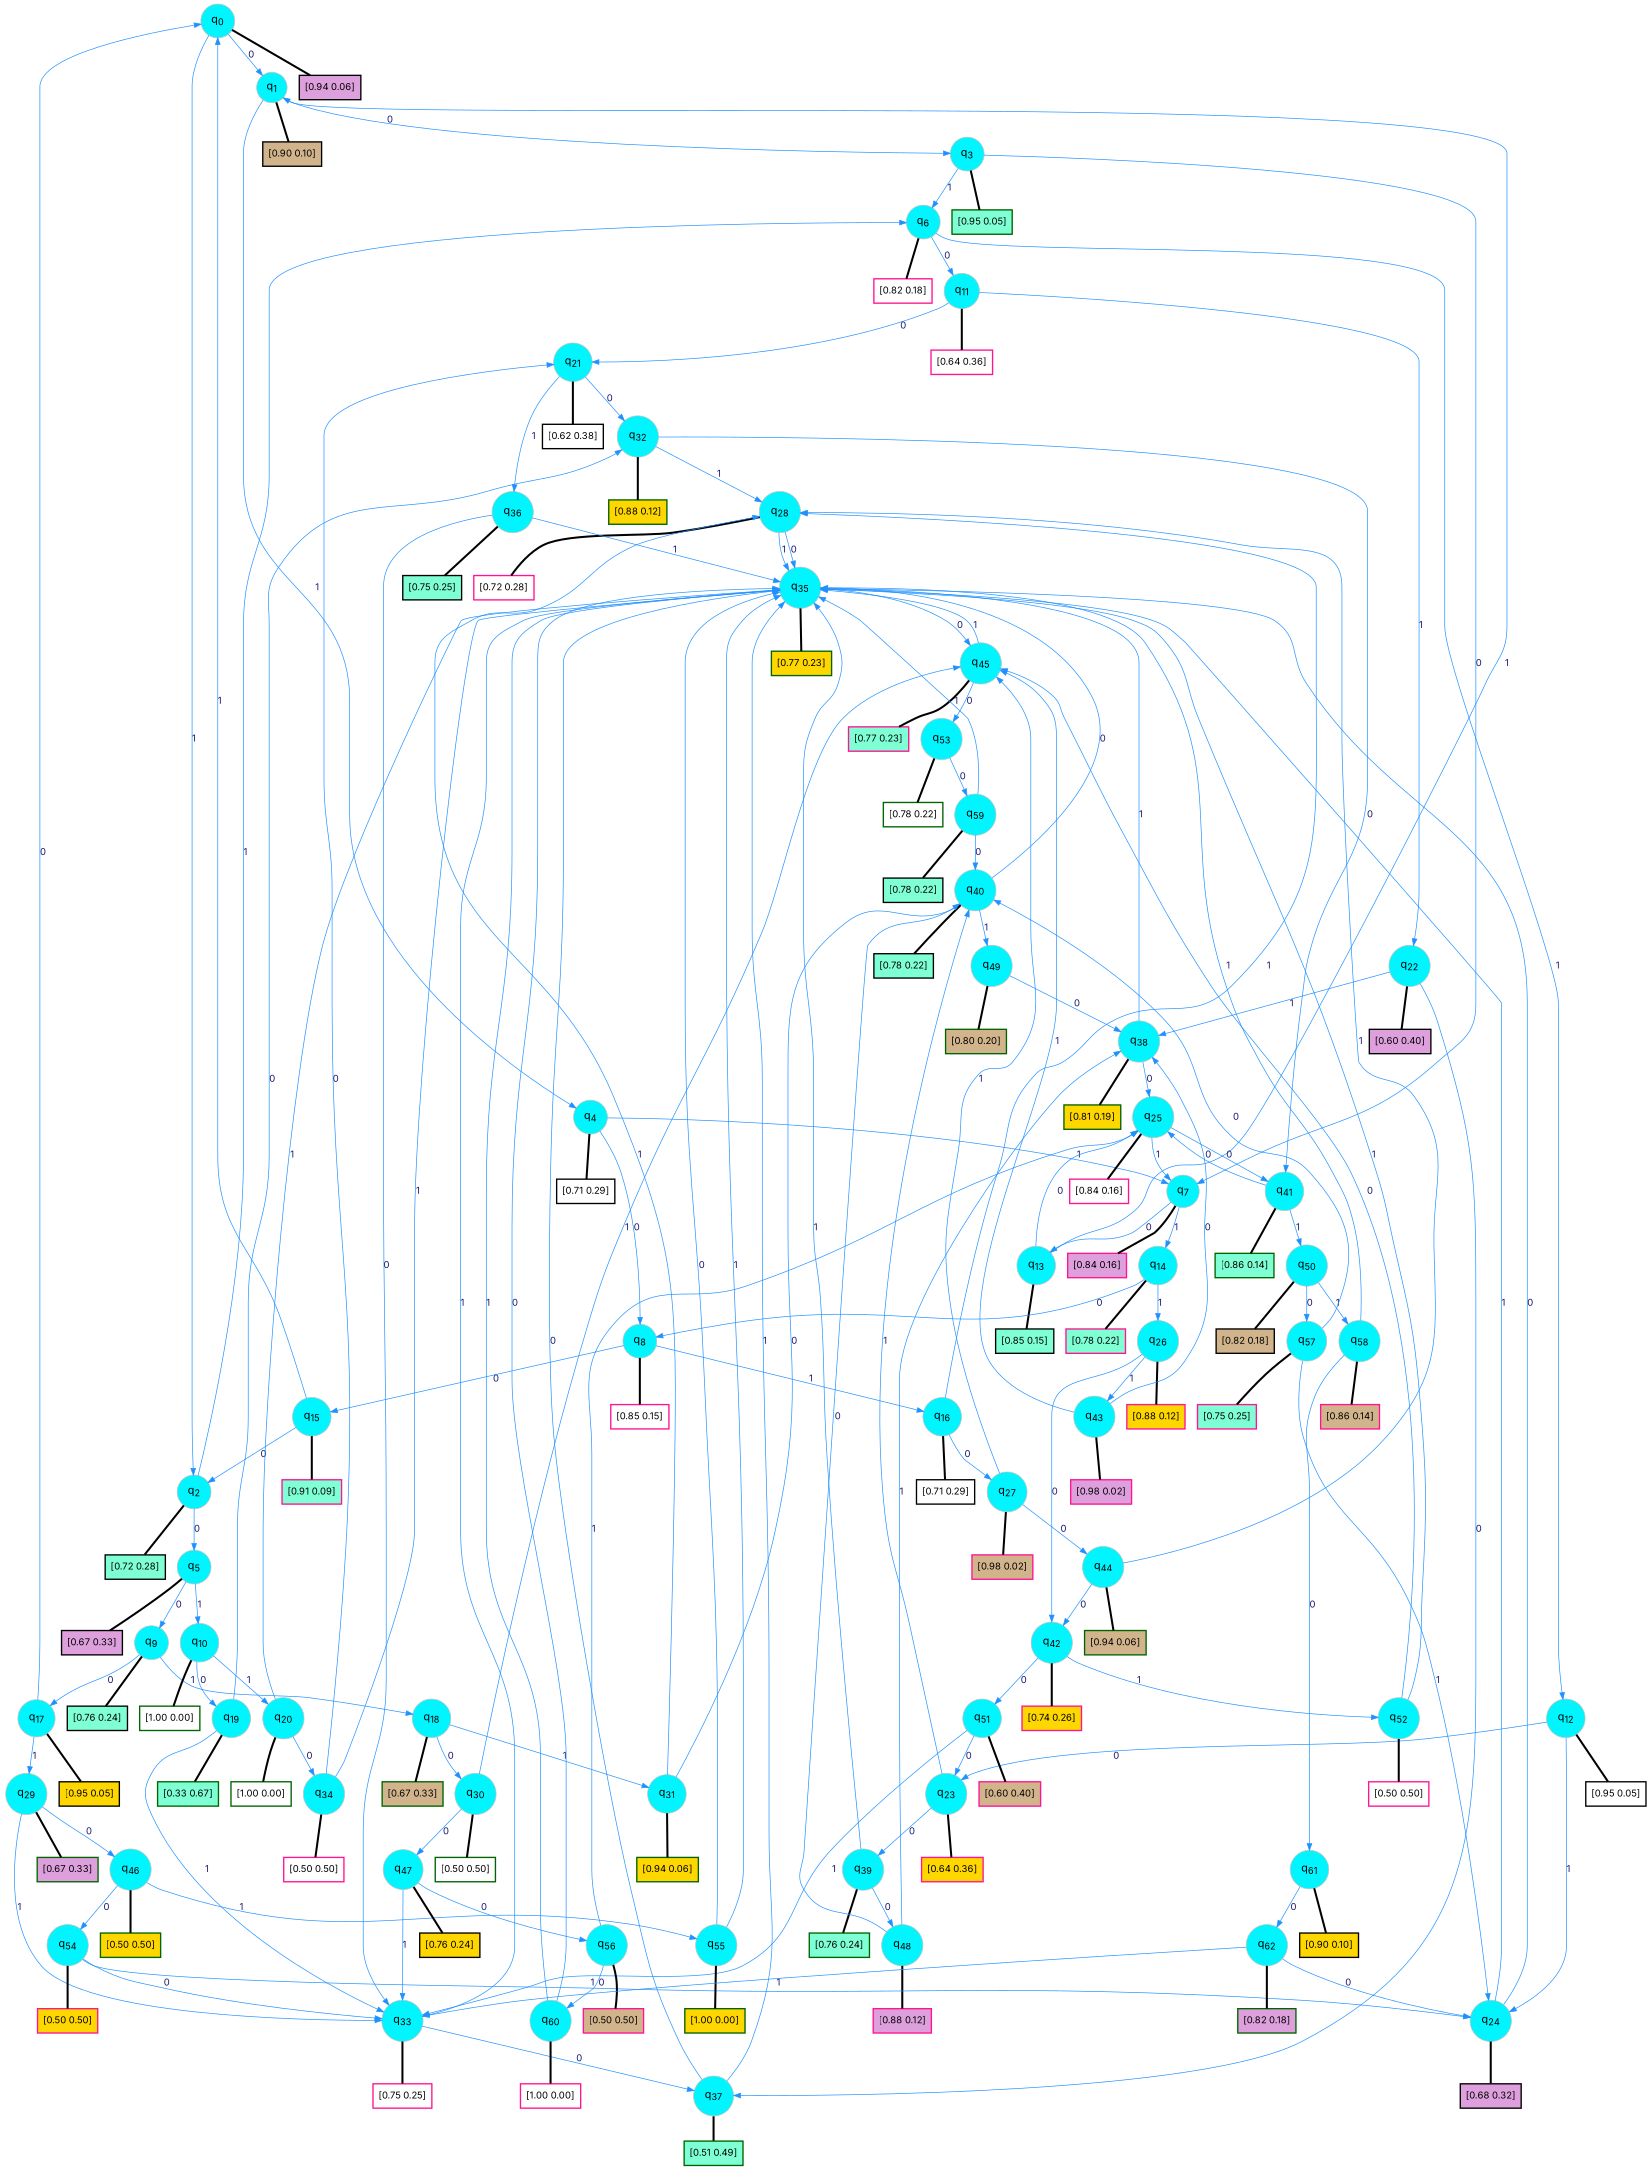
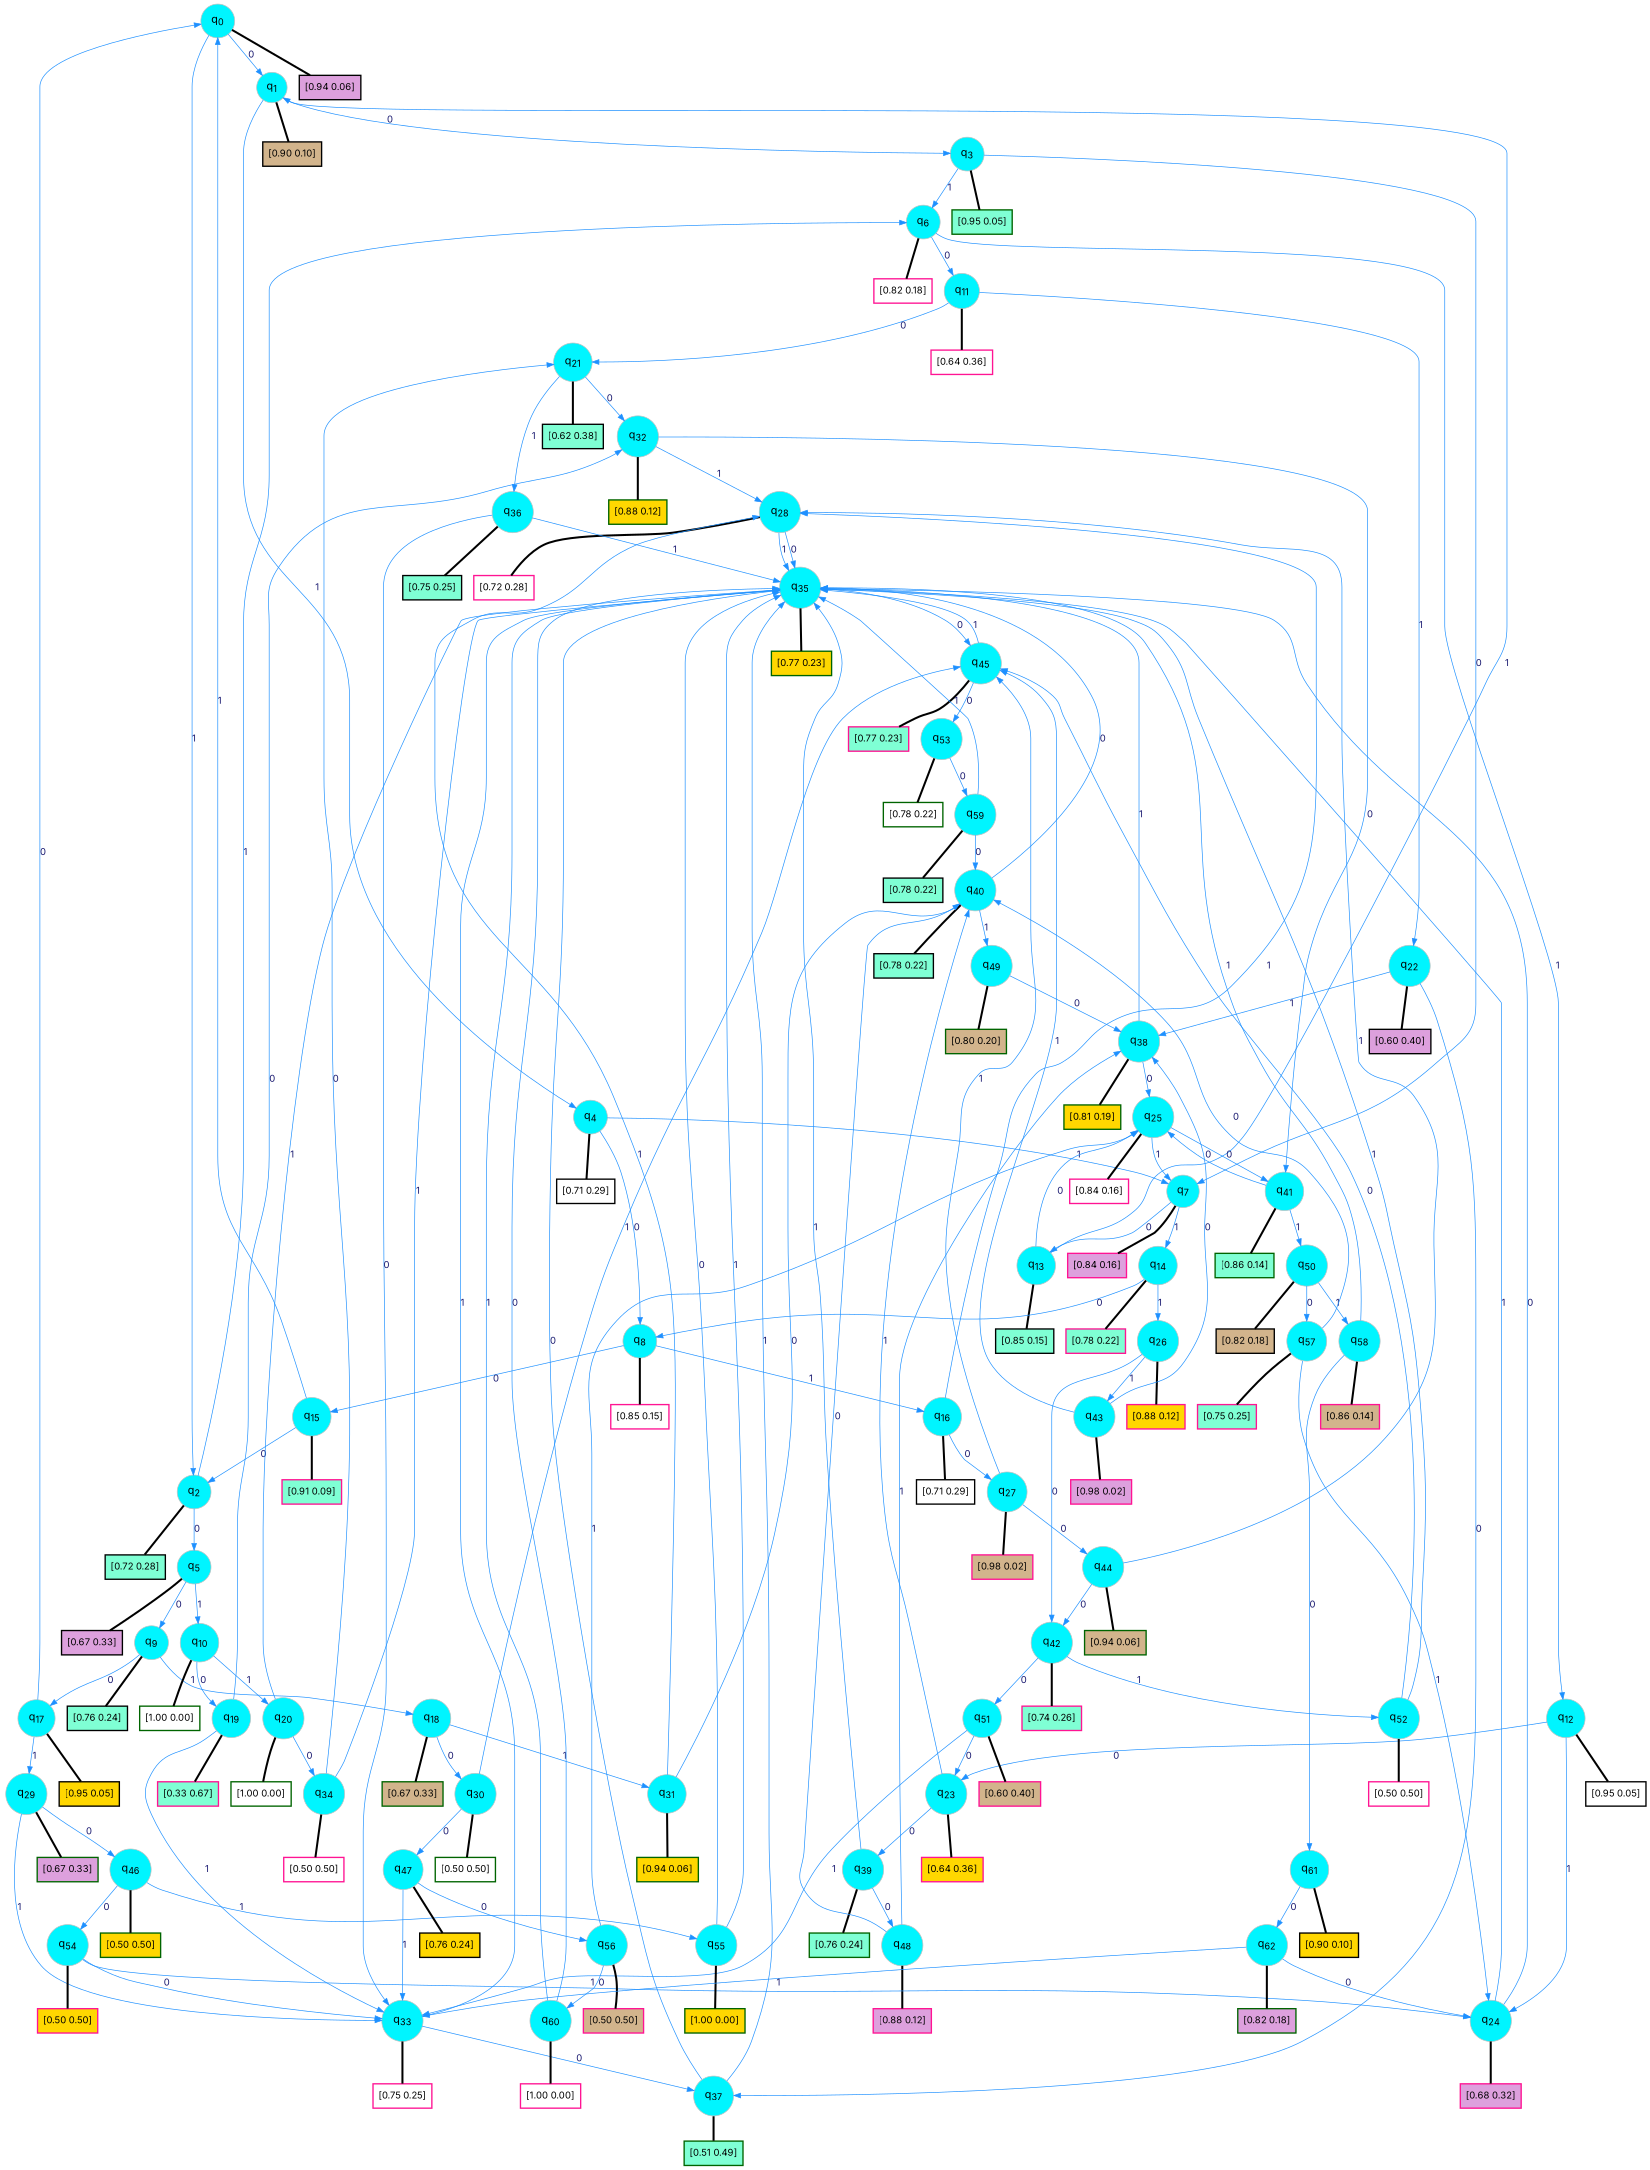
(573, 436) -> (573, 436)
(1052, 1718) -> (1052, 1718)
(188, 1794) -> (188, 1794)
(1491, 2096) -> (1491, 2096)
